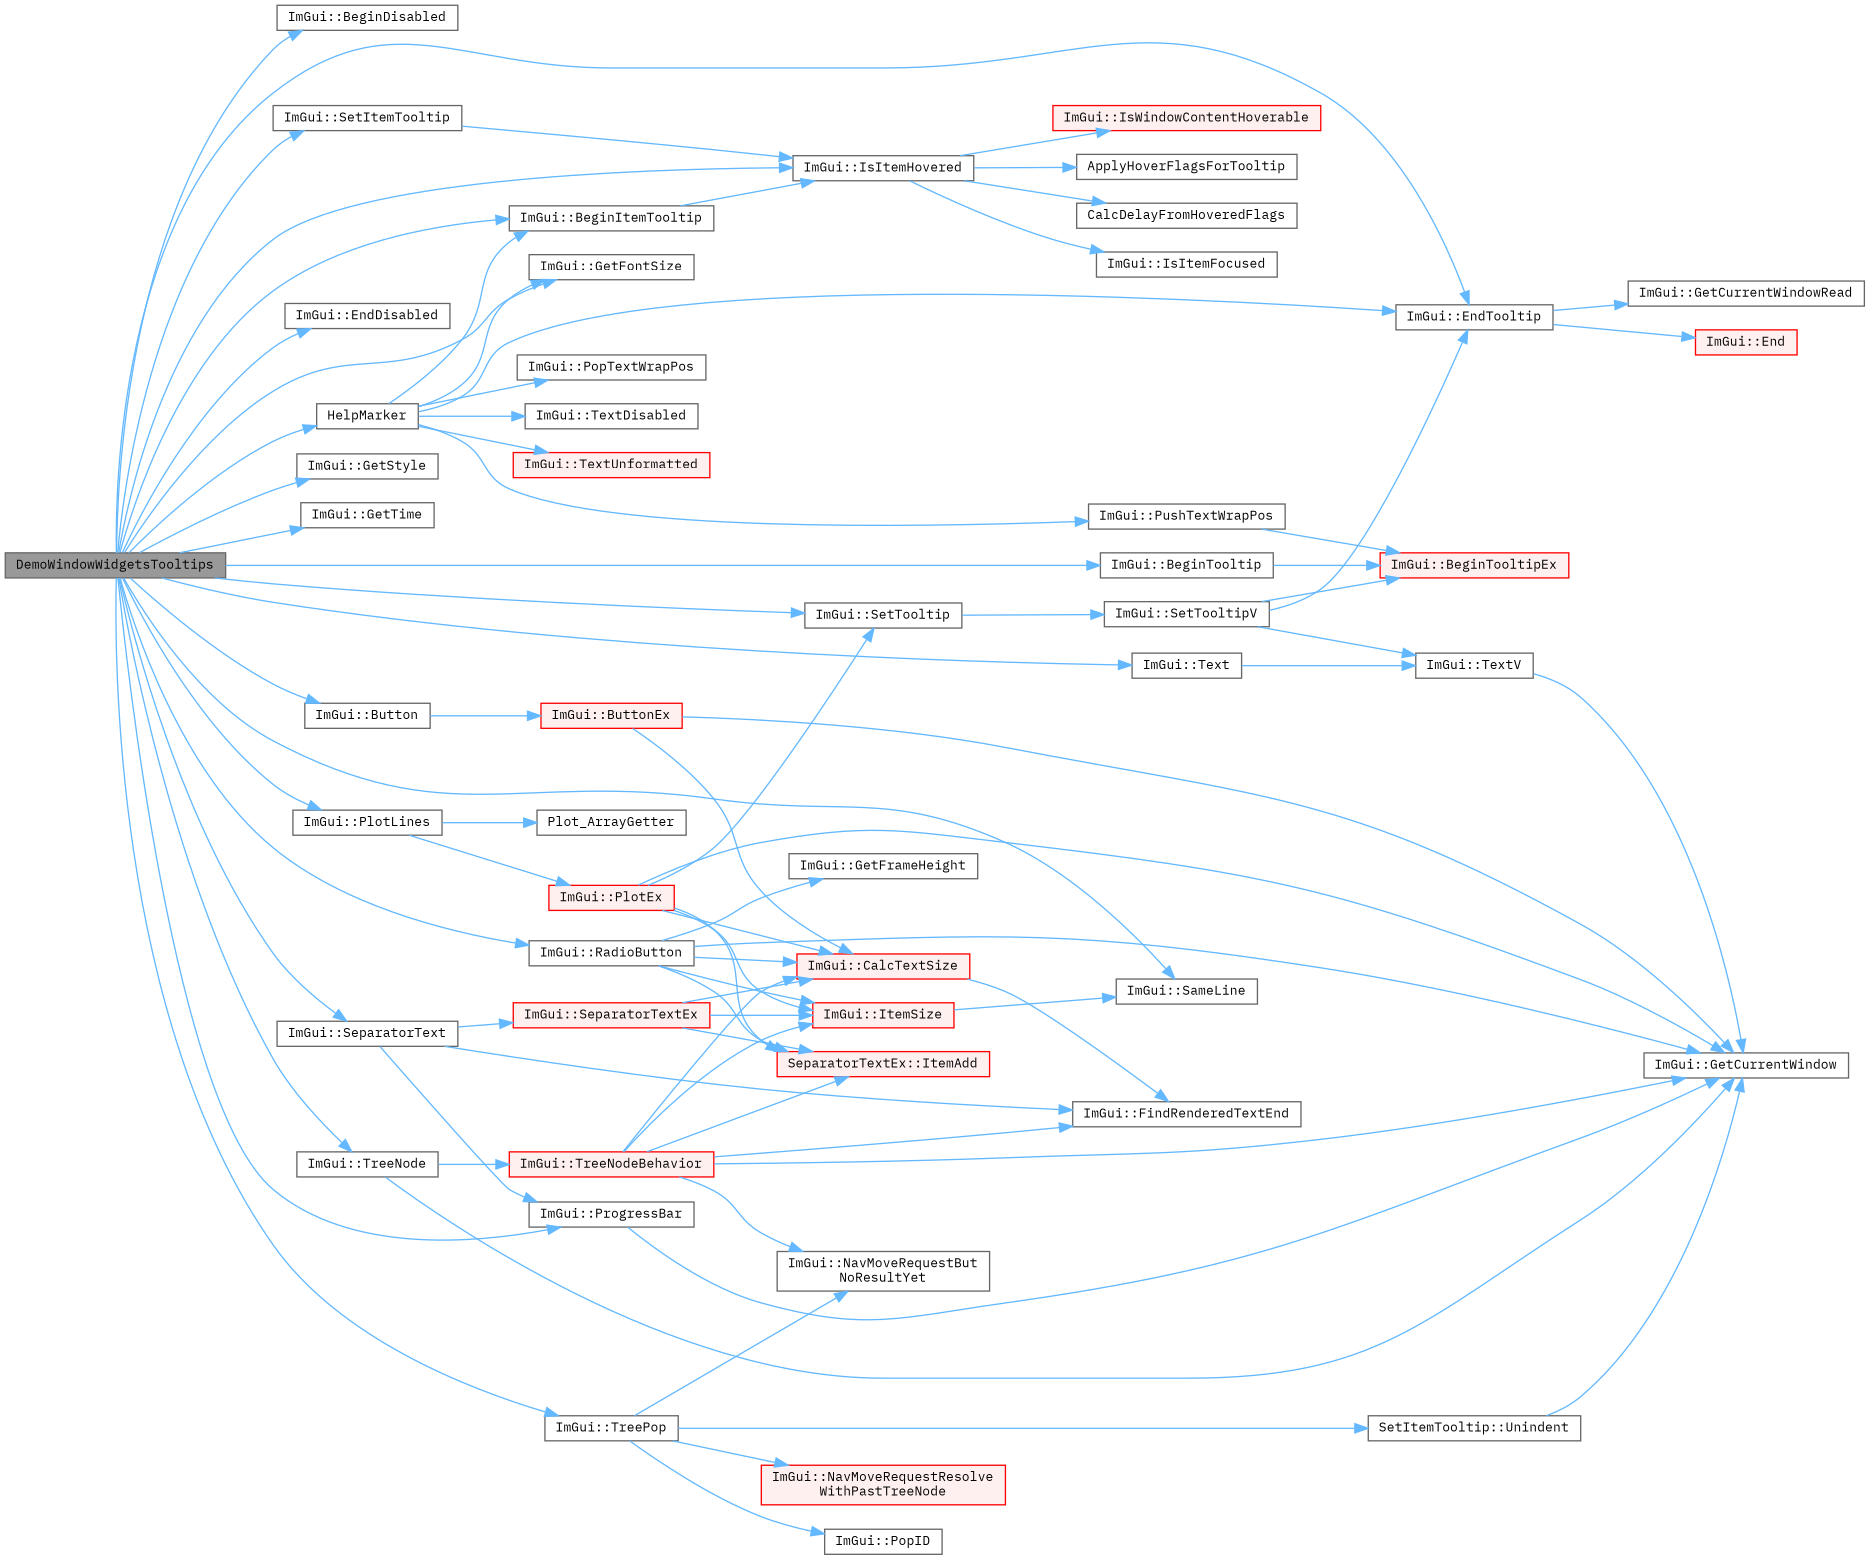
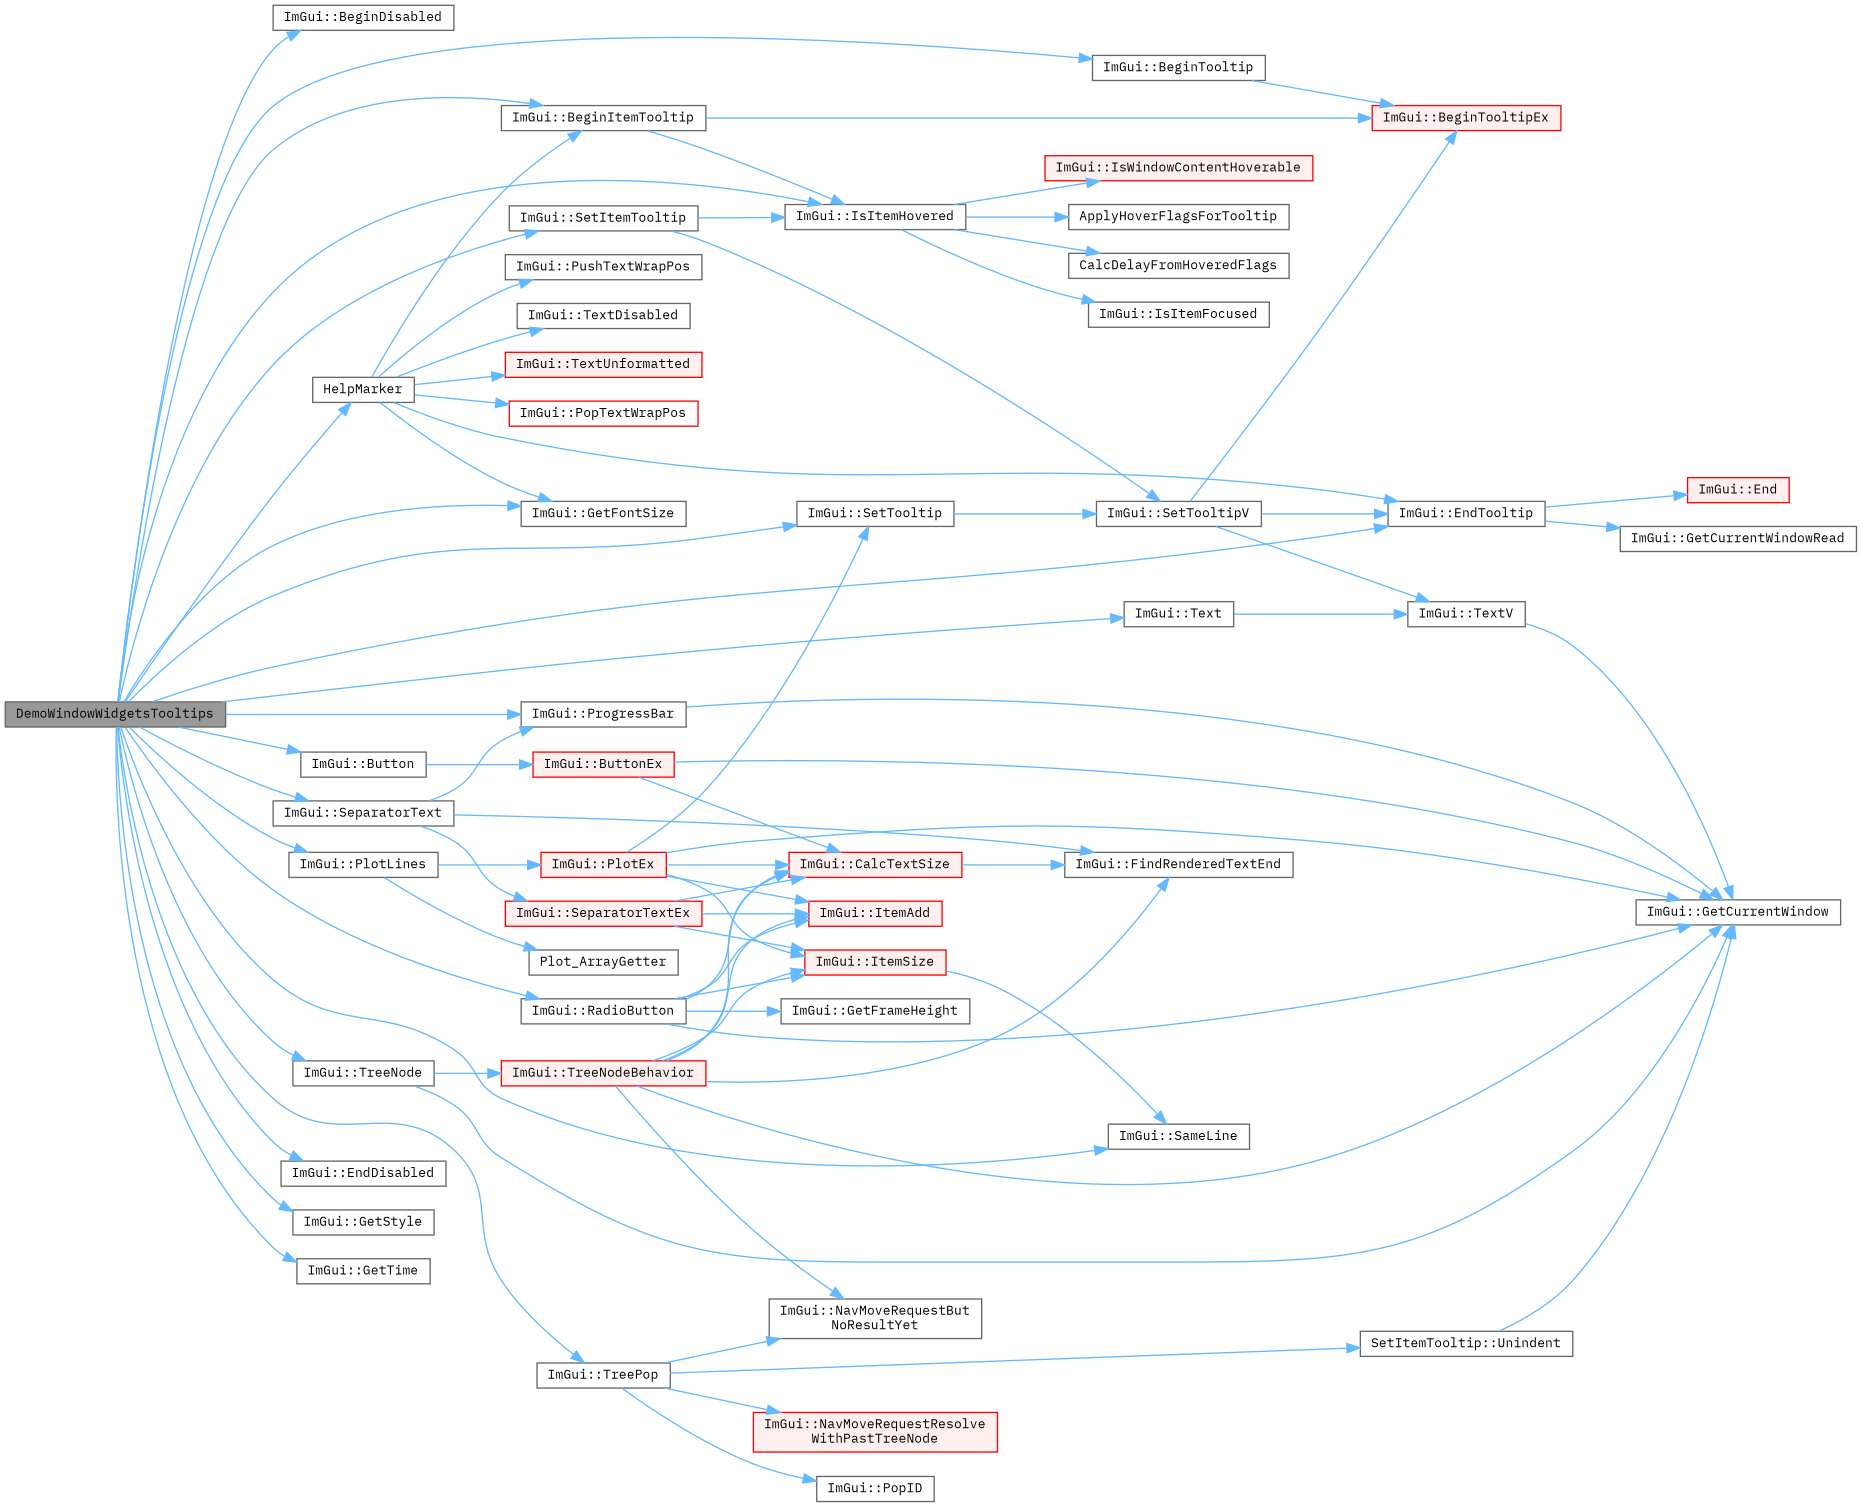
none -> (918, 347)
(612, 367) -> (604, 414)
(1324, 540) -> (1032, 118)
(883, 1064) -> (875, 914)
